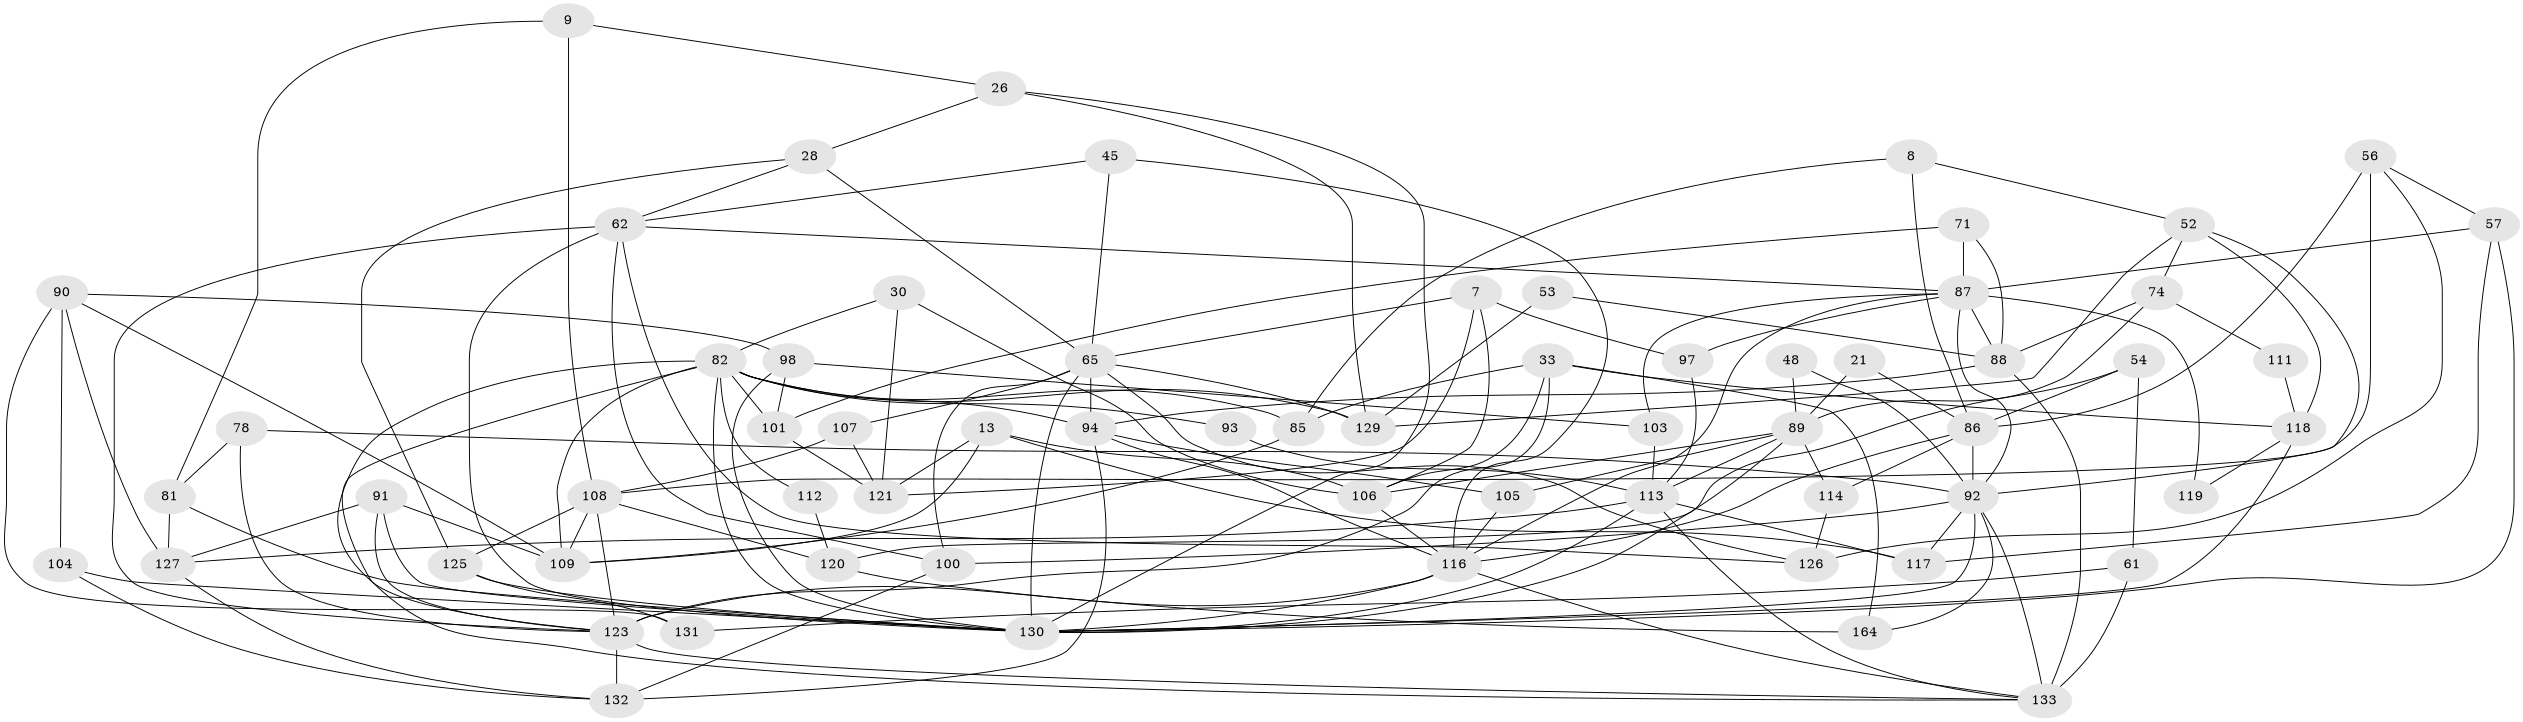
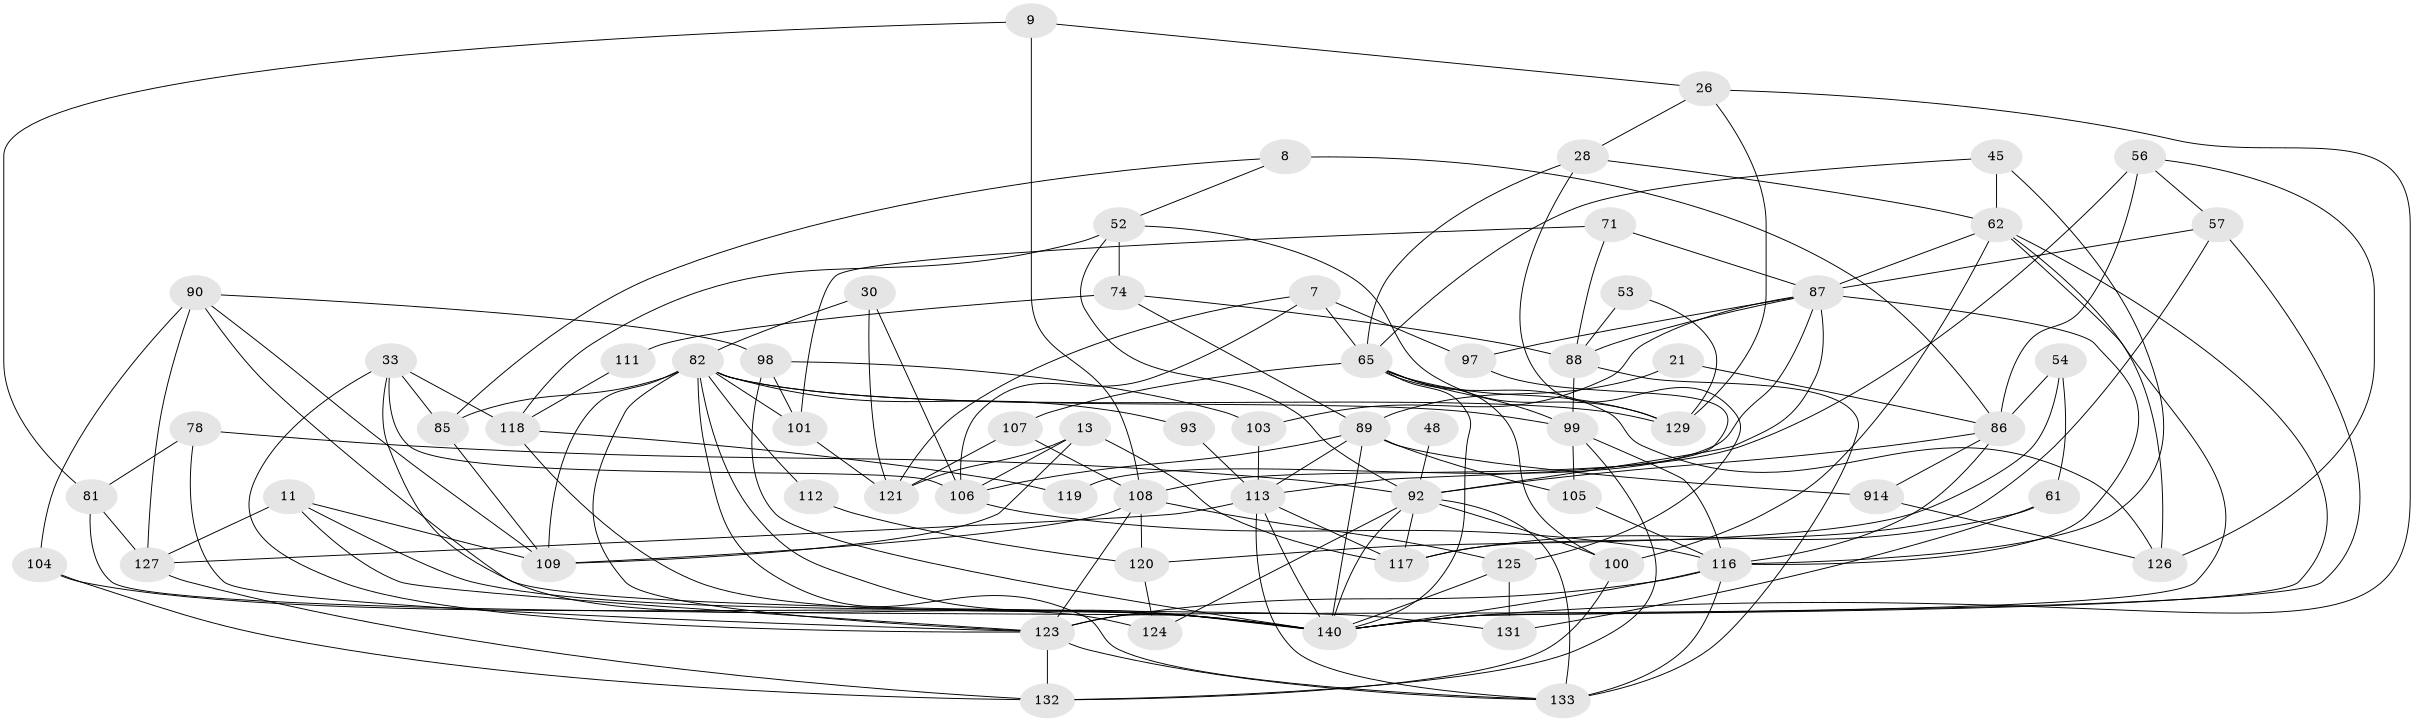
(1794, 395) -> none
(1091, 429) -> (1572, 429)
(381, 497) -> (289, 497)
(1831, 497) -> (1877, 497)
(1032, 633) -> (1330, 633)
(1865, 633) -> (1155, 633)
(2101, 639) -> (1884, 535)
